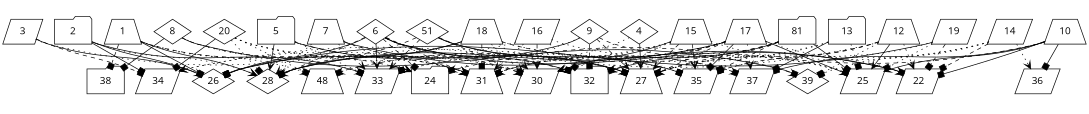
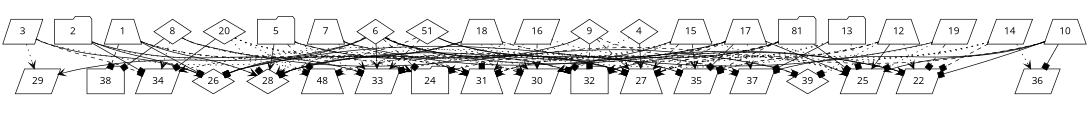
none -> (167, 52)
(482, 53) -> (482, 53)
none -> (297, 54)
(477, 54) -> none
none -> (38, 81)
